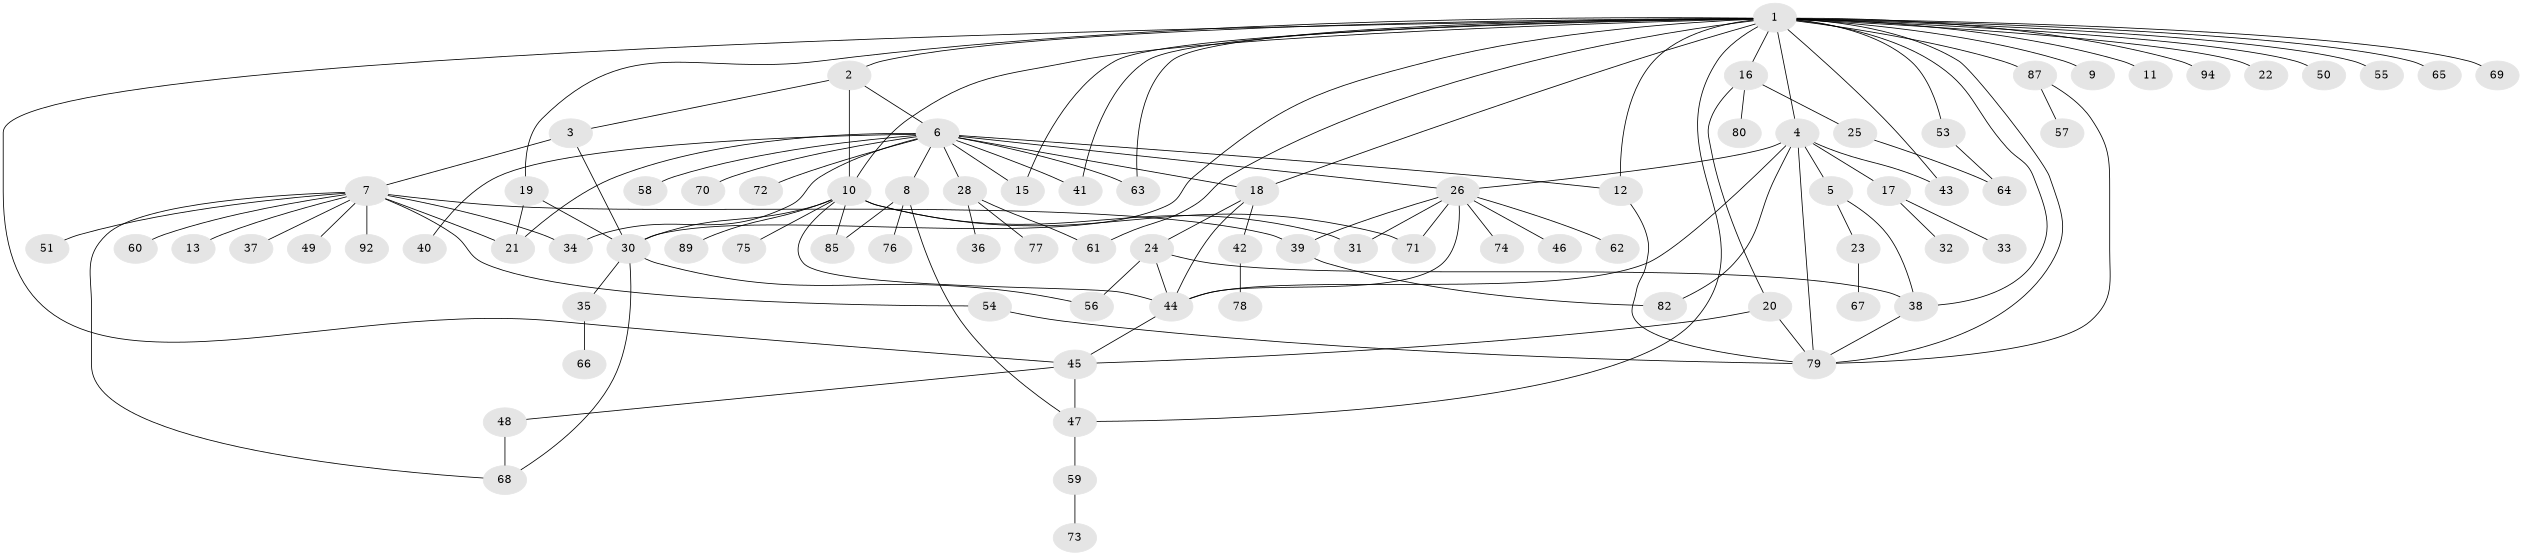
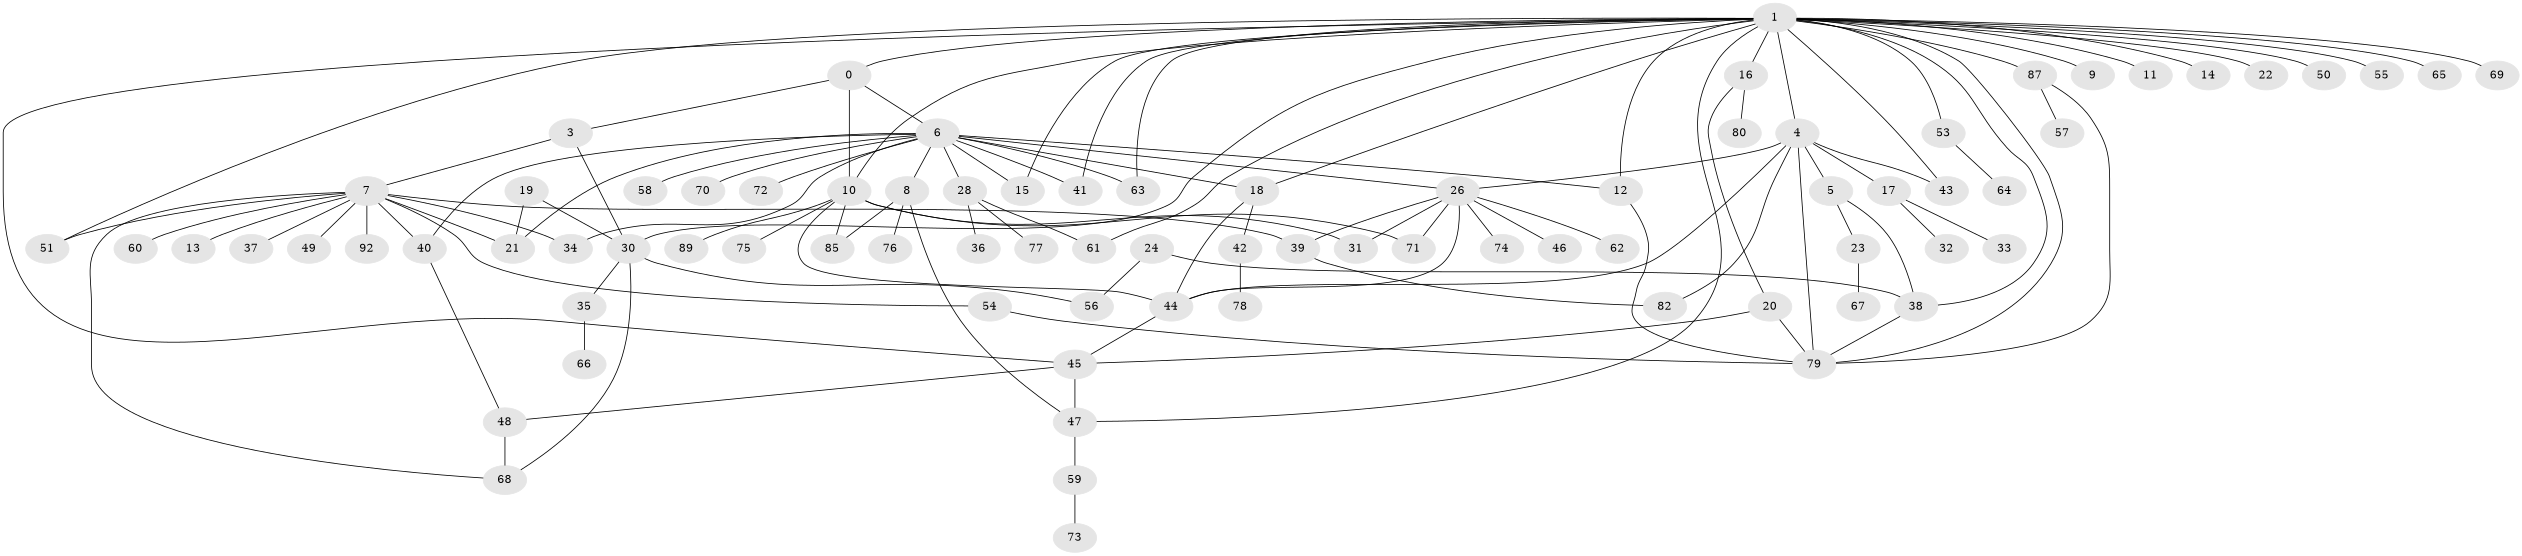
(915, 51) -> (892, 33)
(849, 75) -> (849, 75)
(2208, 75) -> (2208, 75)
(1855, 133) -> none
(738, 219) -> none
none -> (396, 220)
(1192, 227) -> none
(1162, 278) -> none
none -> (465, 336)
